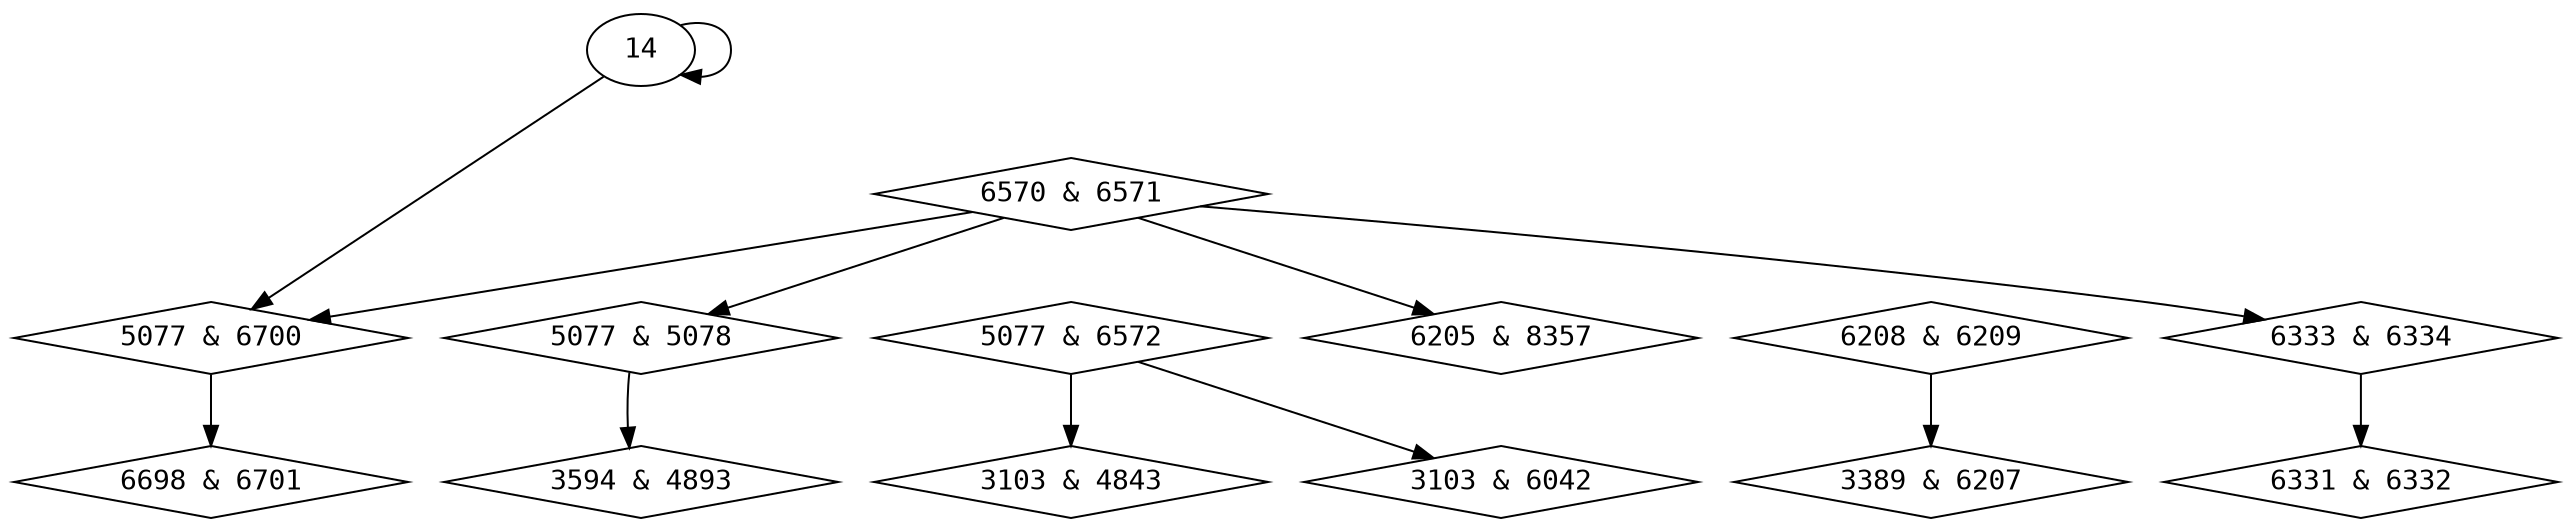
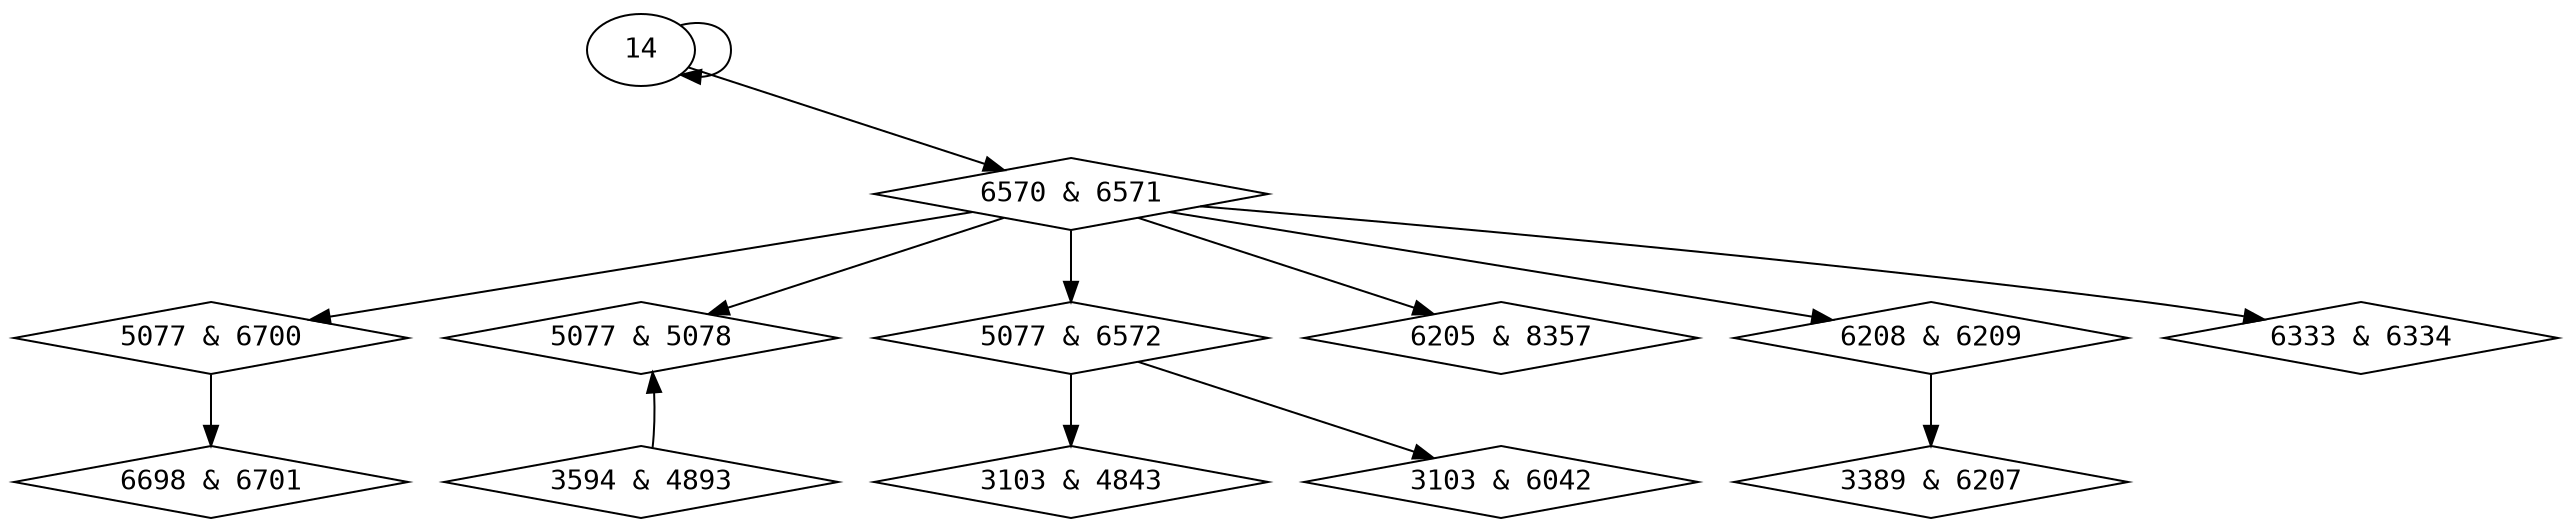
(436, 187) -> (837, 116)
none -> (1071, 256)
none -> (1491, 264)
(628, 400) -> (654, 420)
(2361, 482) -> none
